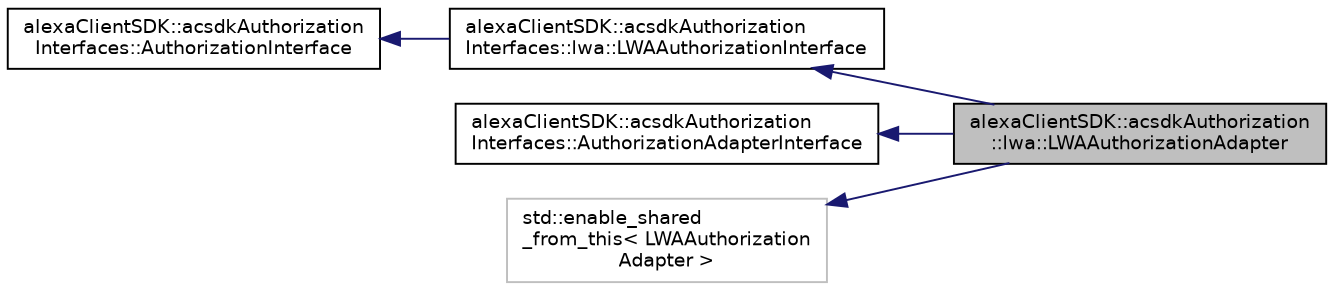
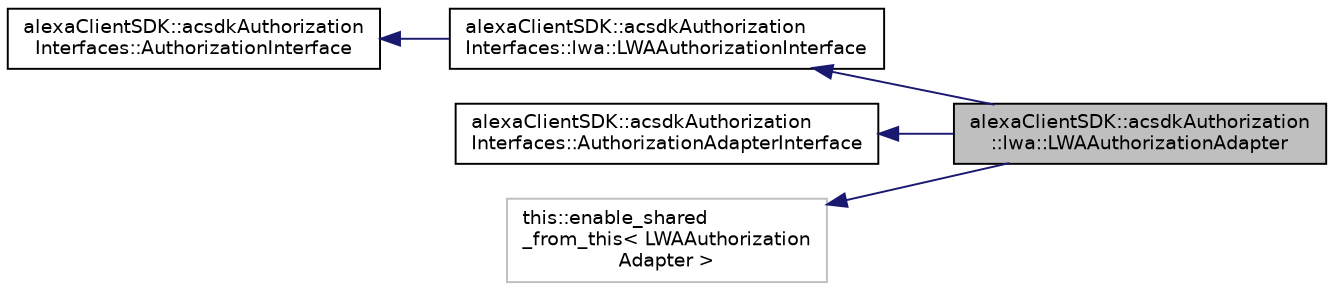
(667, 240) -> (667, 240)
